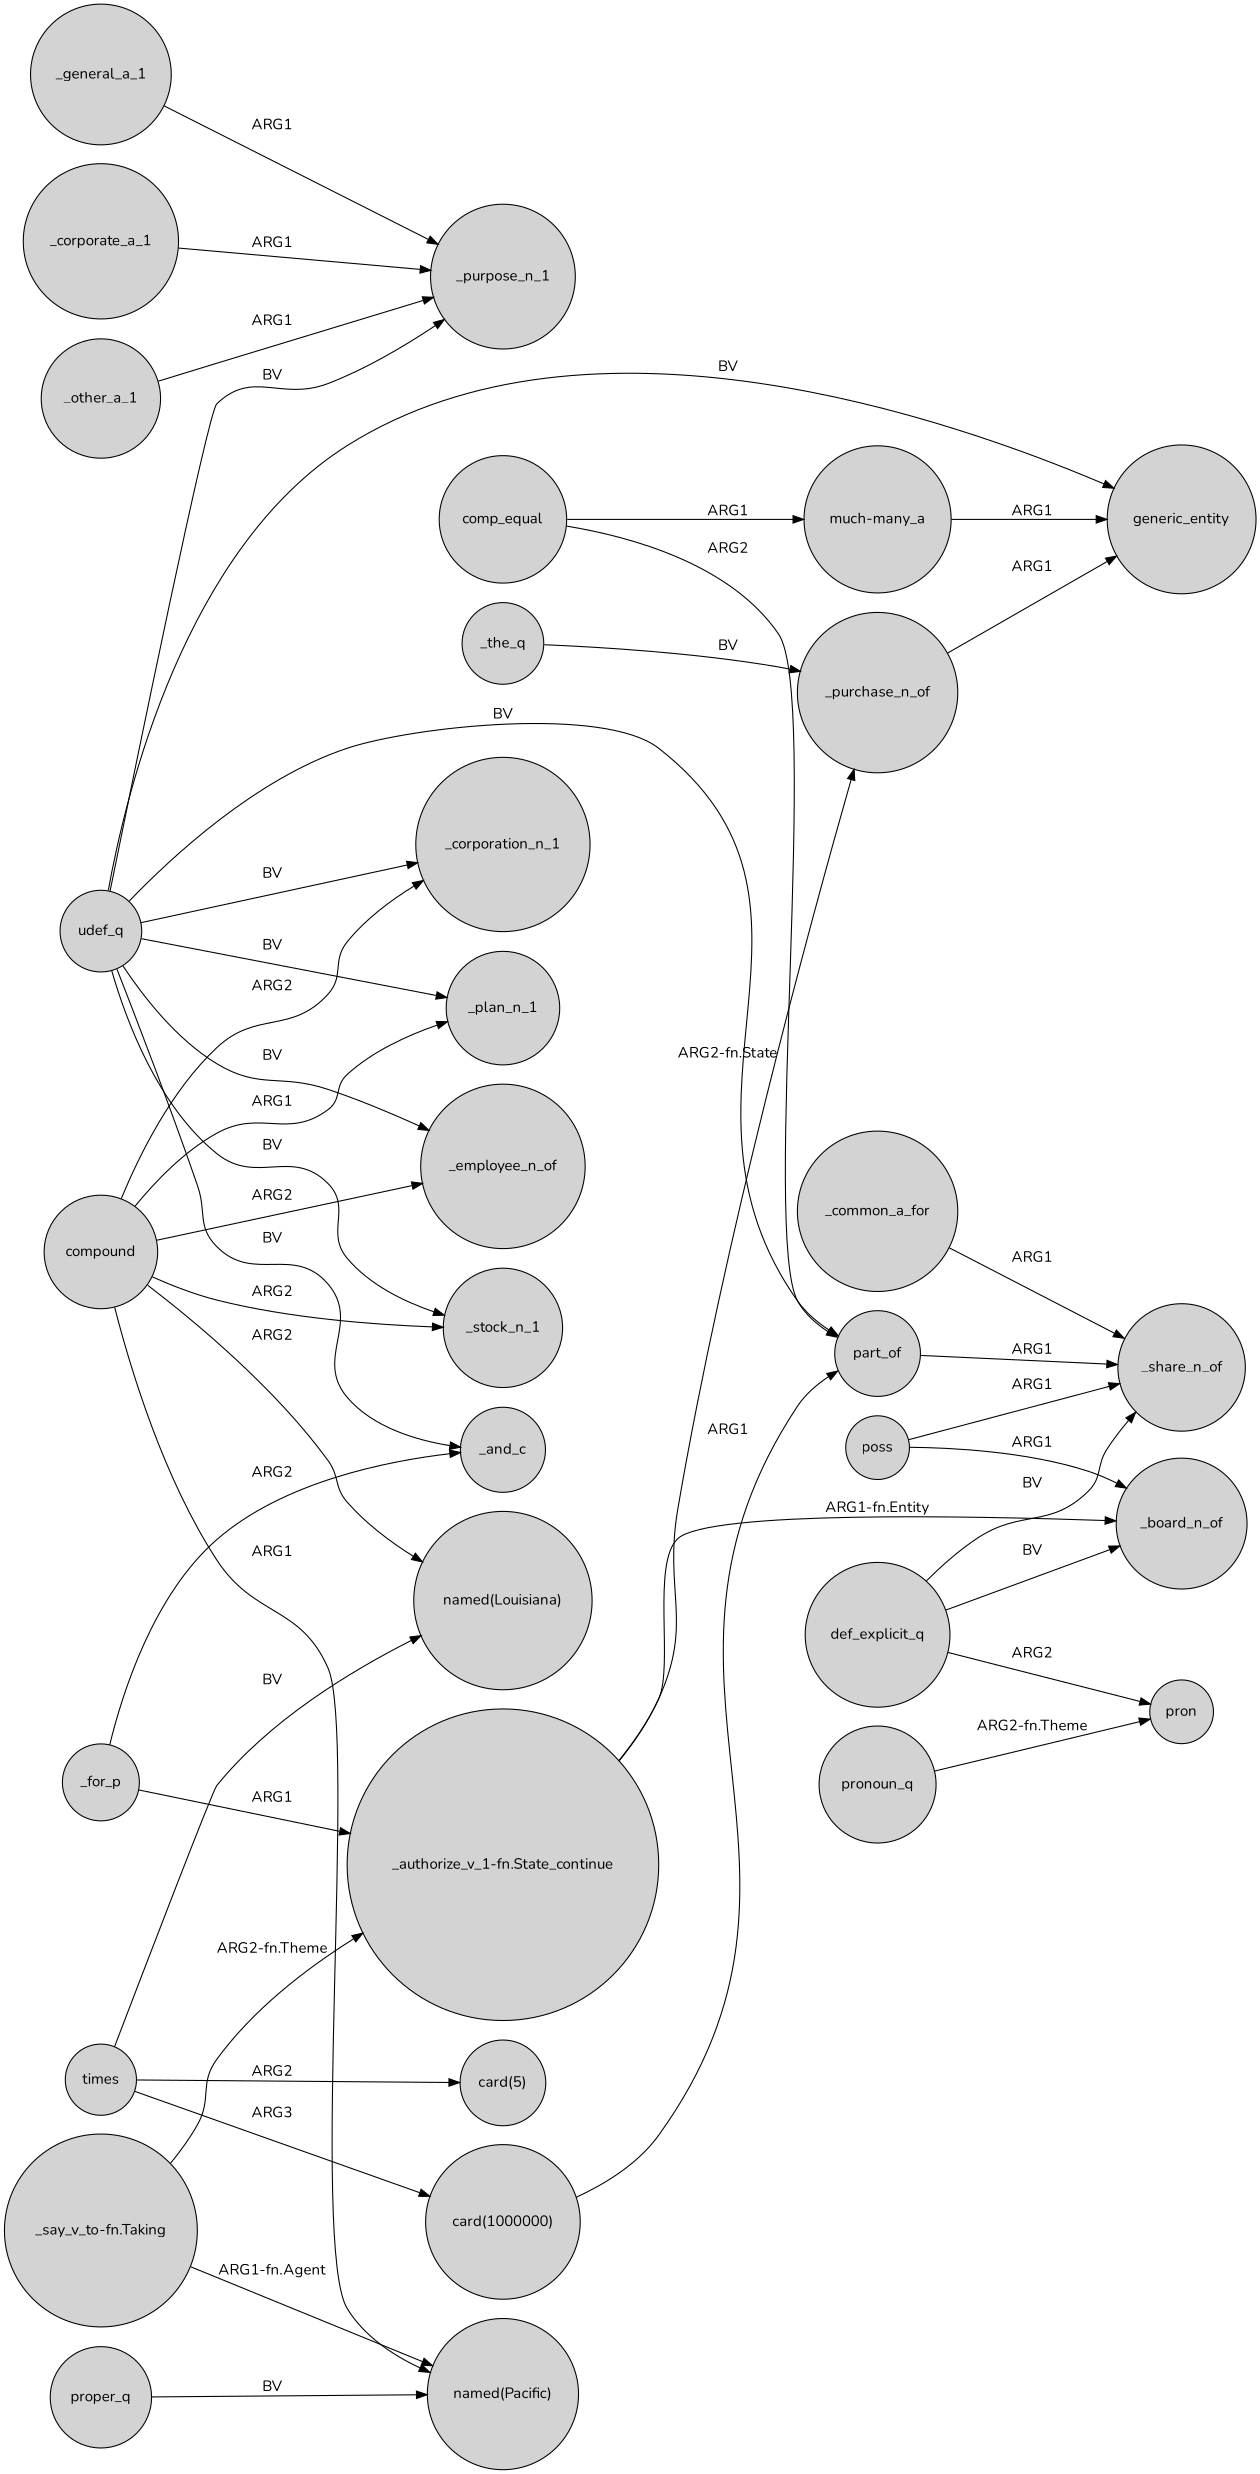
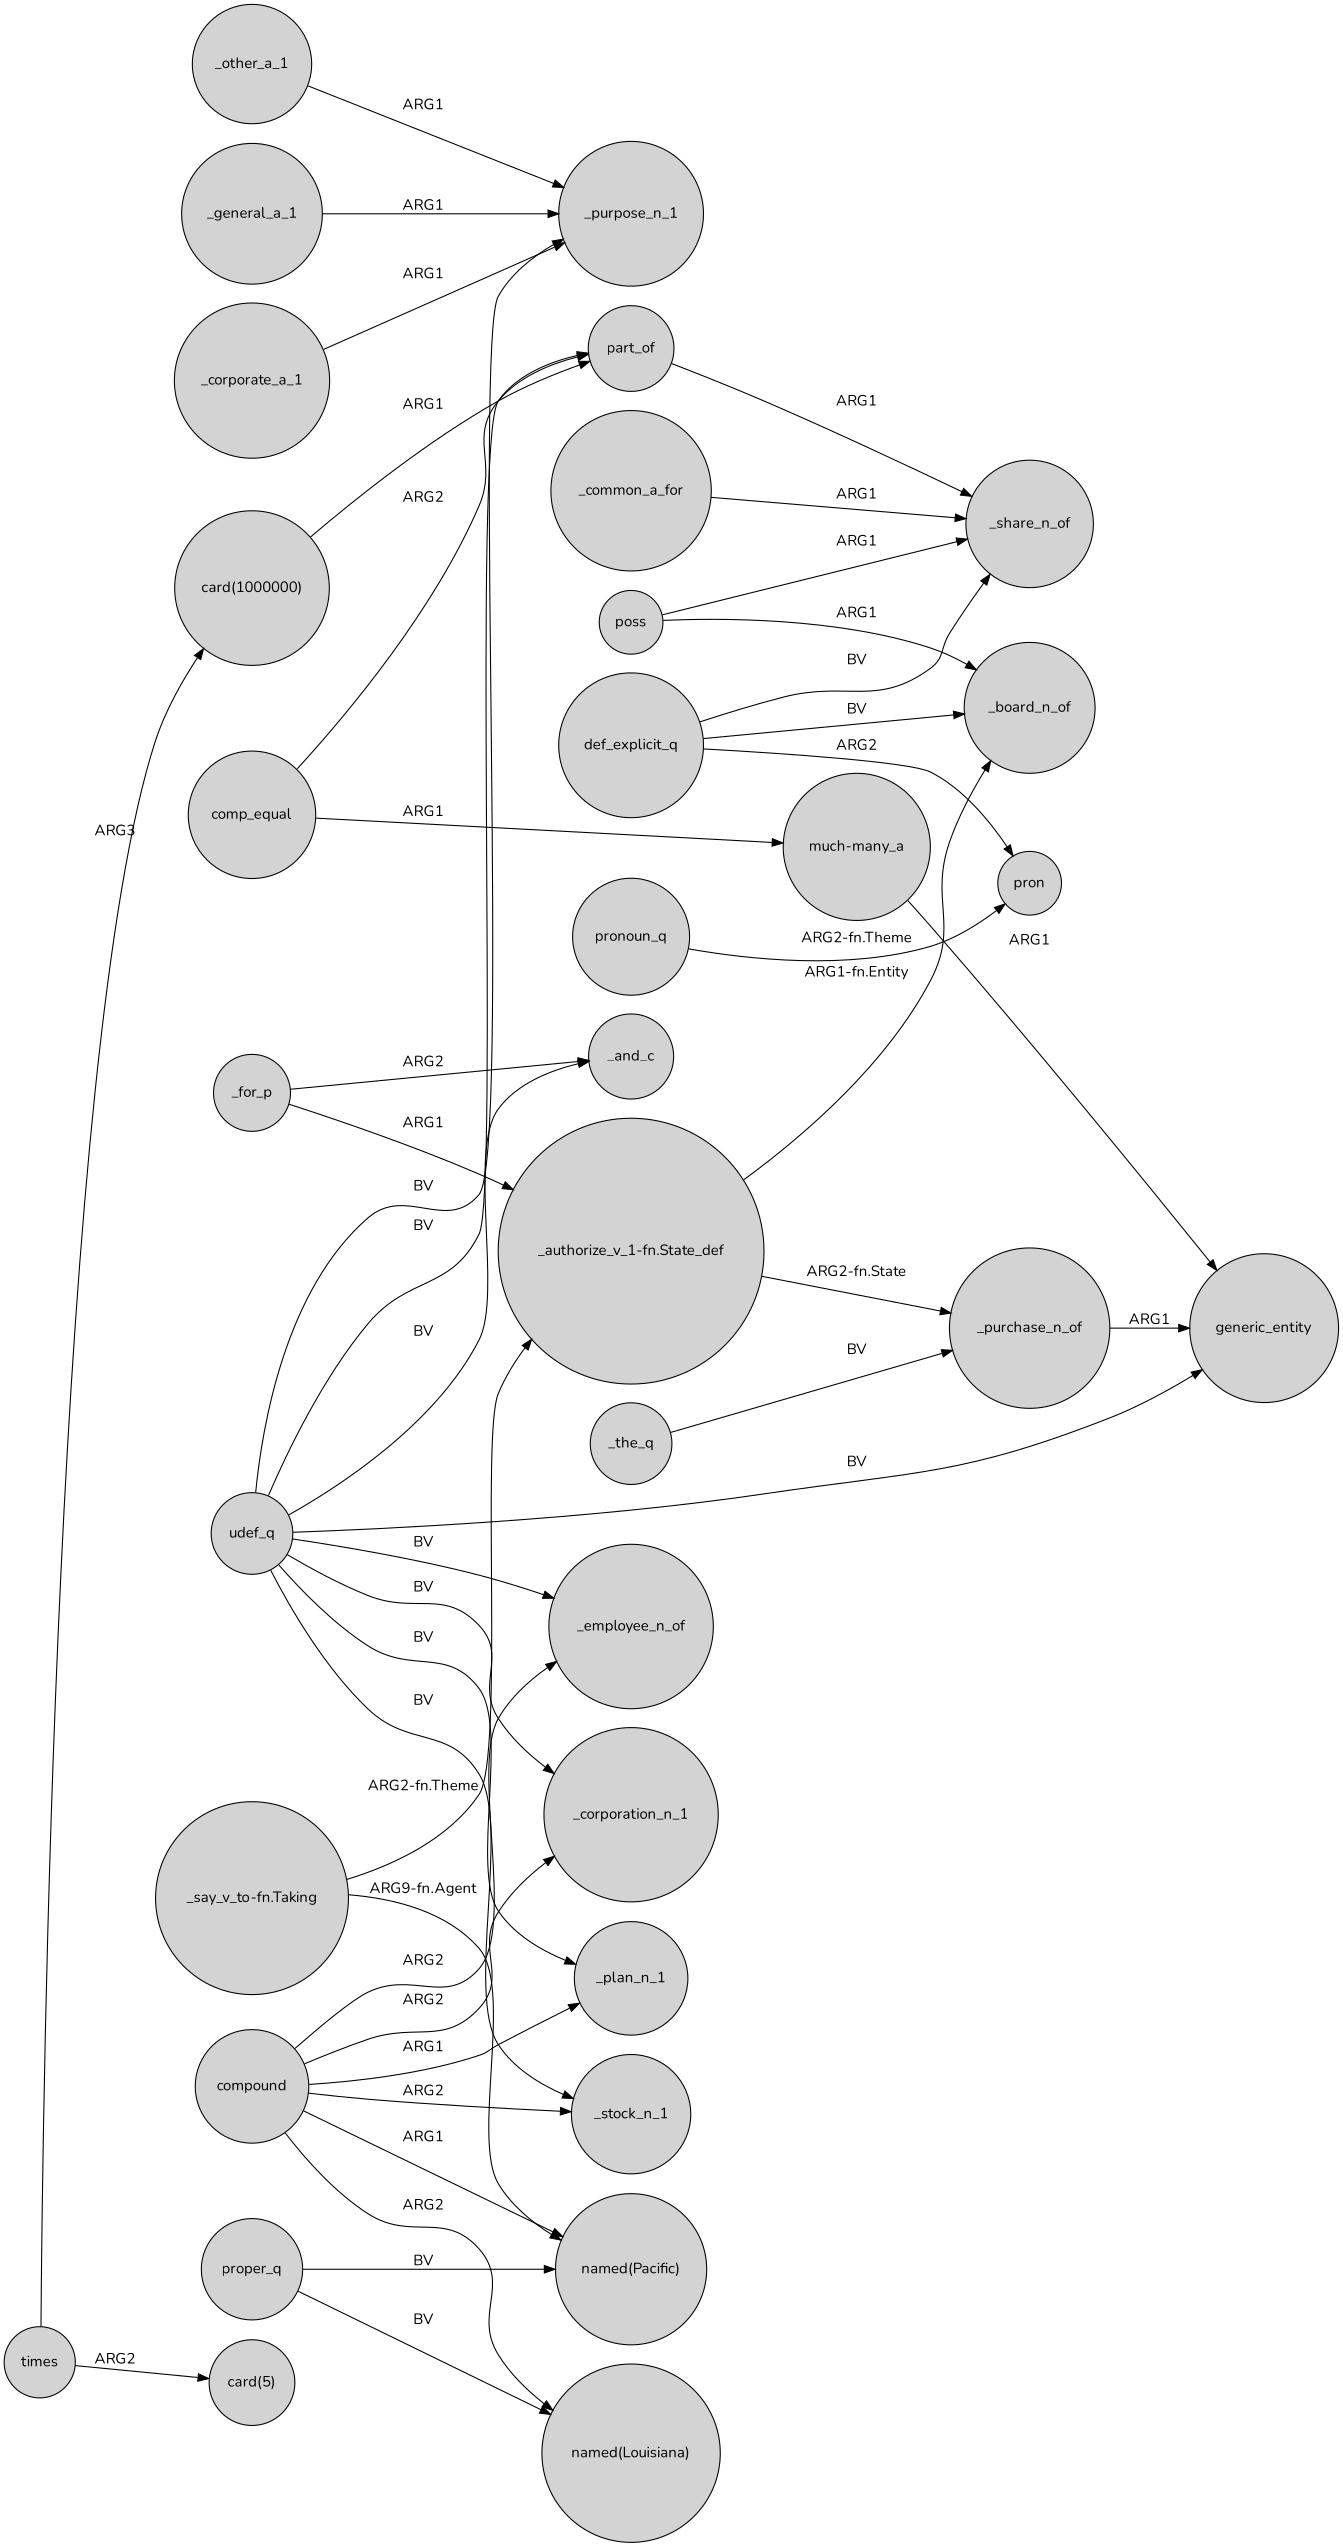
(205, 1814) -> (420, 2351)
(503, 1865) -> (631, 1251)
(272, 2271) -> (423, 1889)
